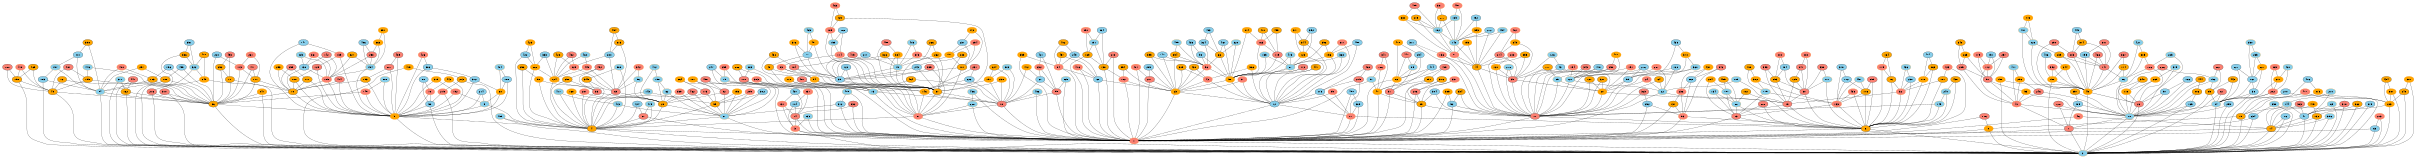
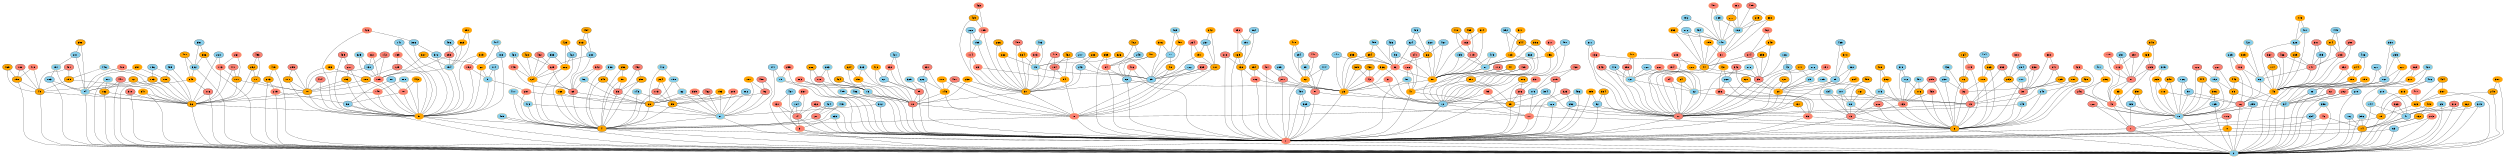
(516, 120) -> (507, 85)
